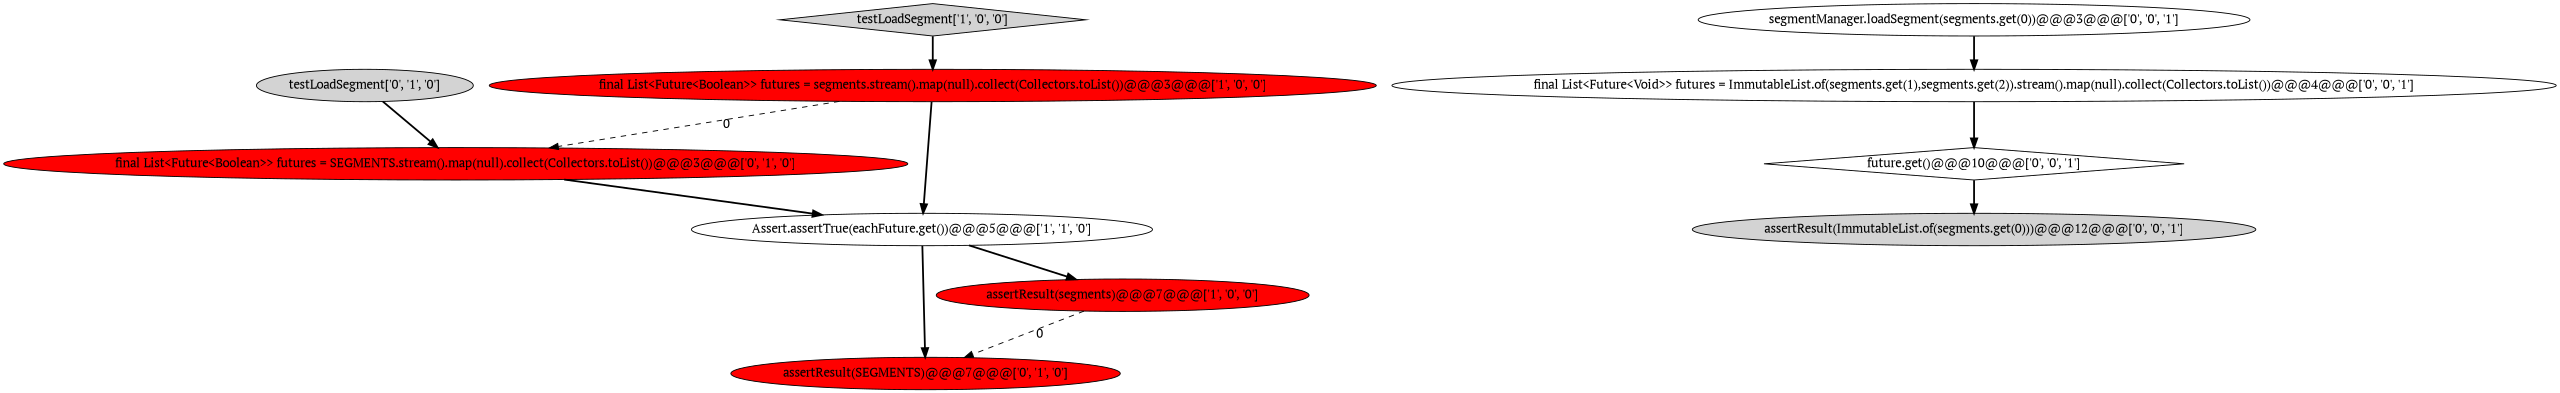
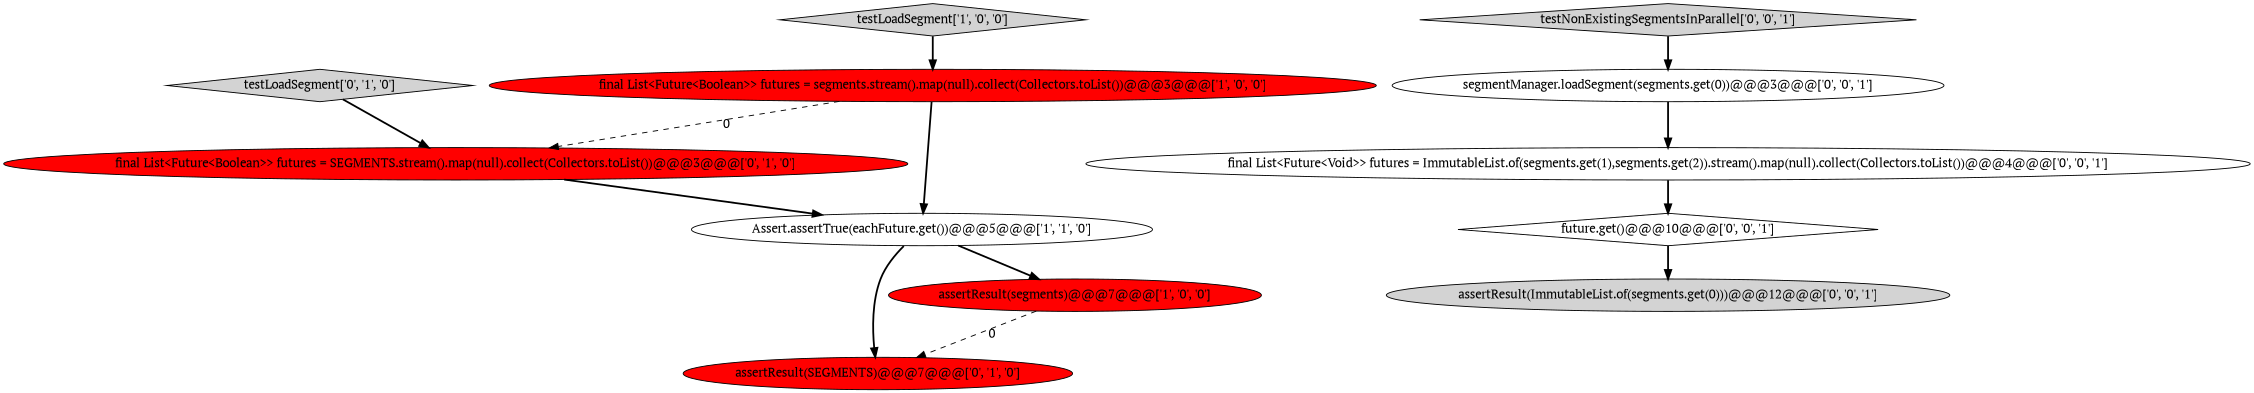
none -> (1668, 20)
(365, 85) -> (320, 85)
